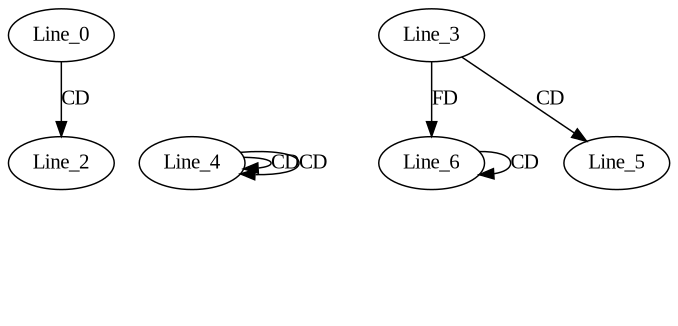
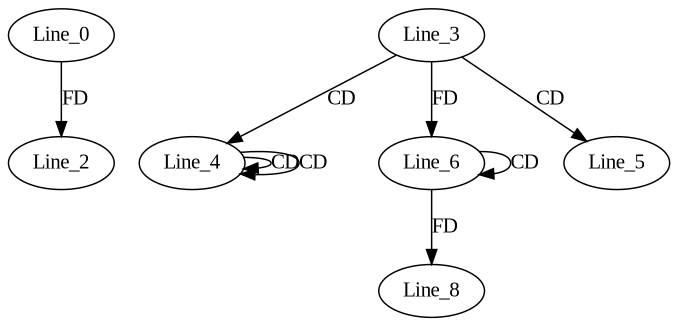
none -> (319, 96)
(75, 99) -> (75, 99)
none -> (432, 291)
